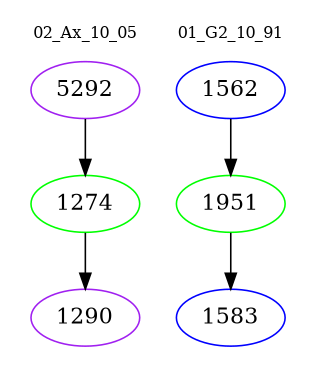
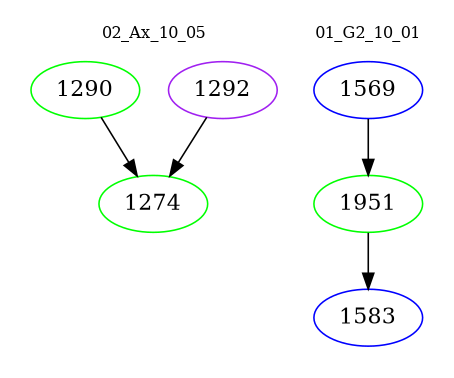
(231, 34) -> (368, 34)
(85, 90) -> (223, 90)
(231, 90) -> (368, 90)
(85, 253) -> (115, 140)
(85, 318) -> (85, 90)
